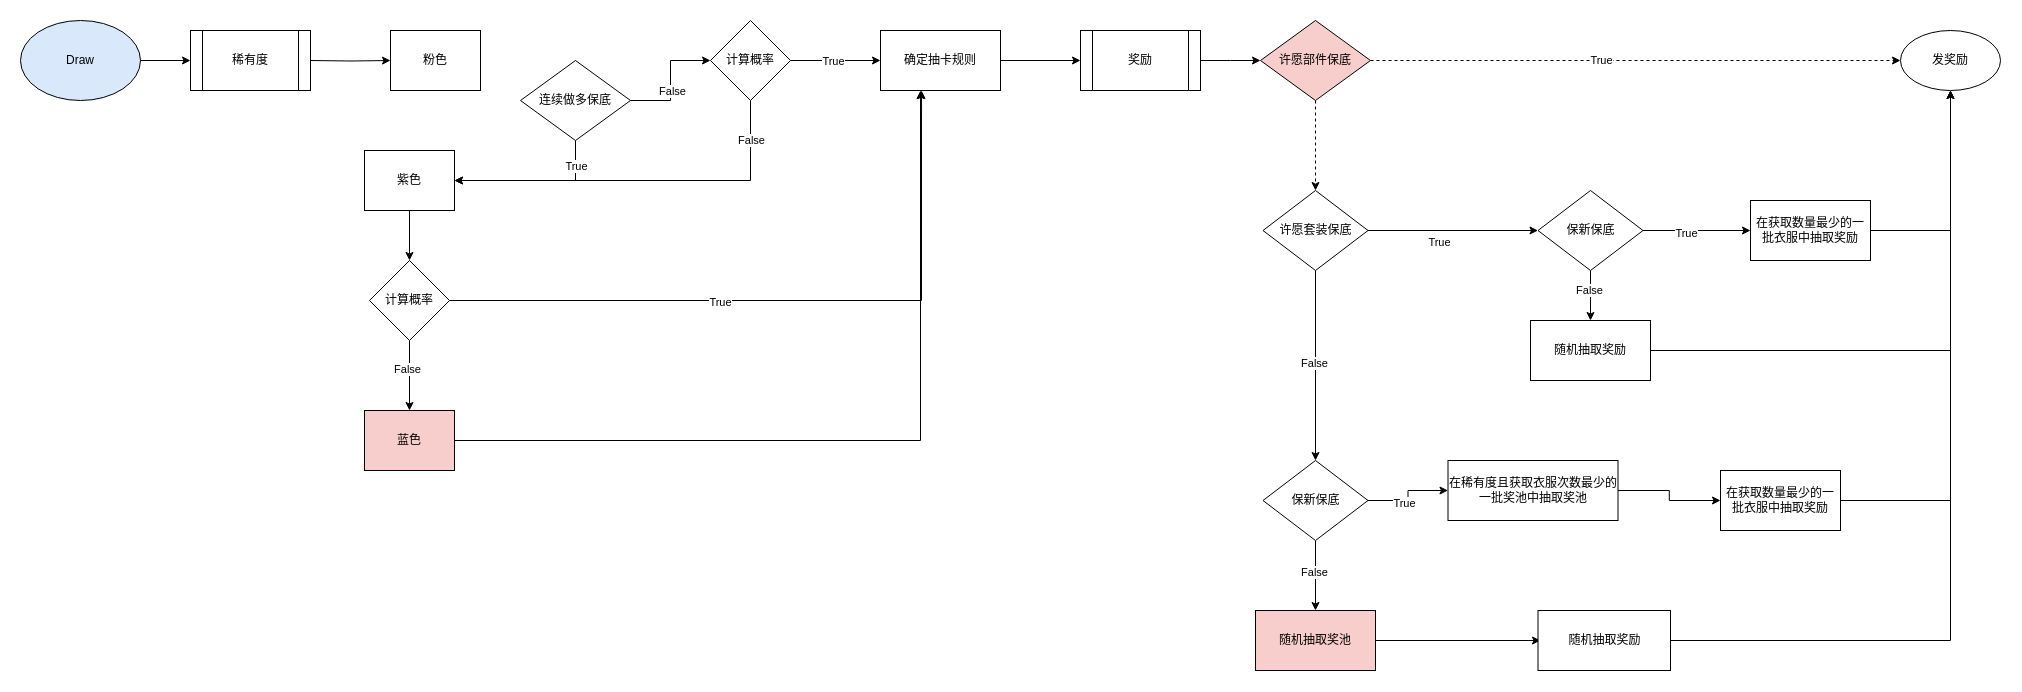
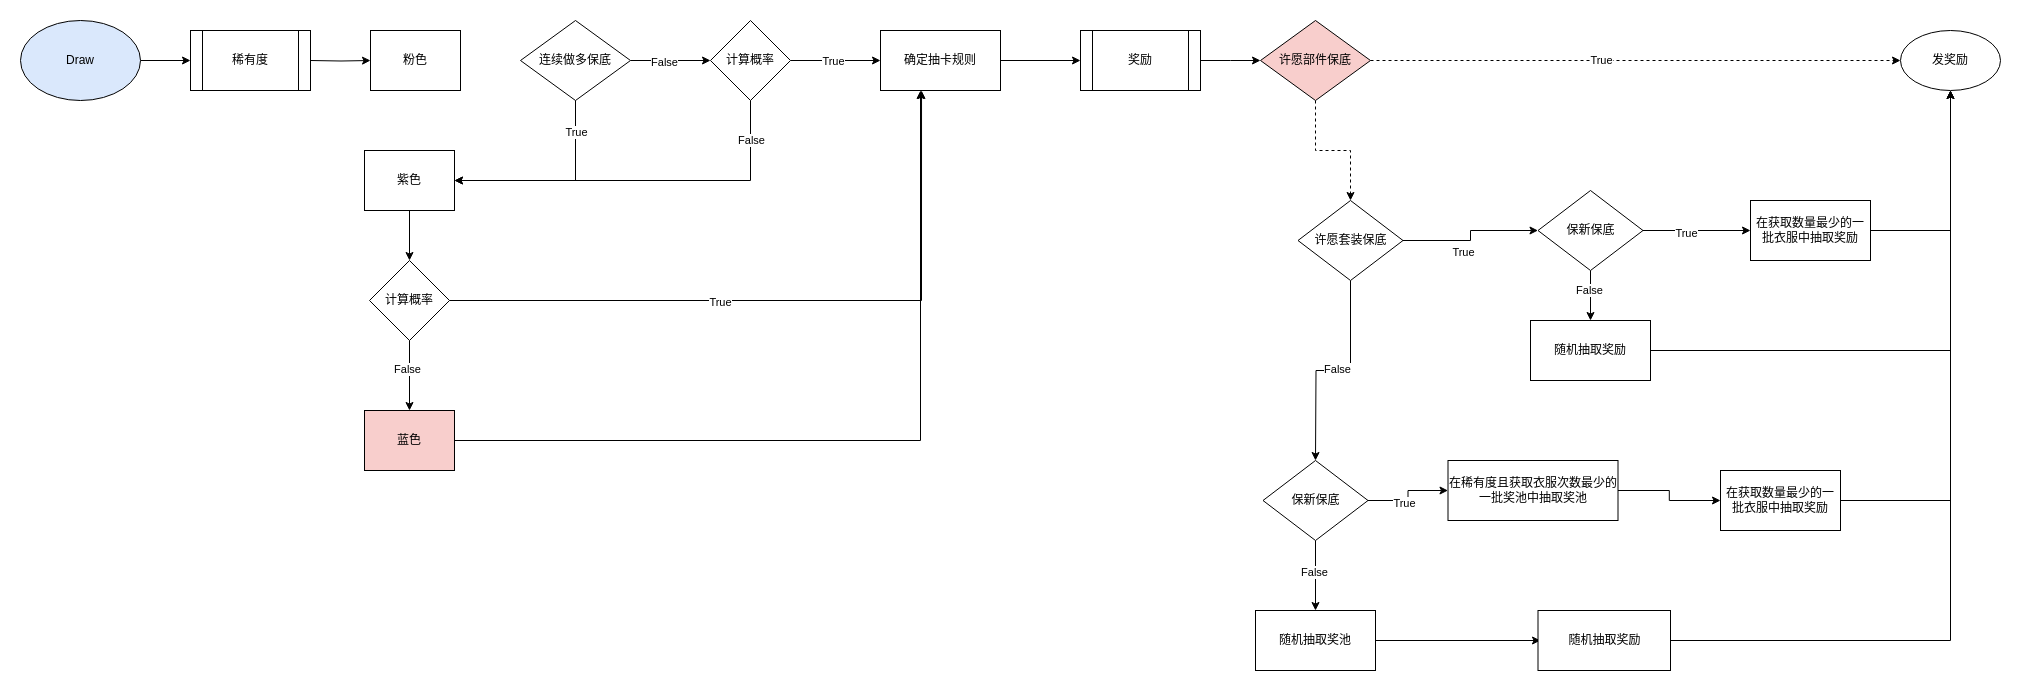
(436, 61) -> (416, 61)
(576, 101) -> (576, 61)
(1316, 231) -> (1351, 241)
(1316, 641) -> (1316, 641)
